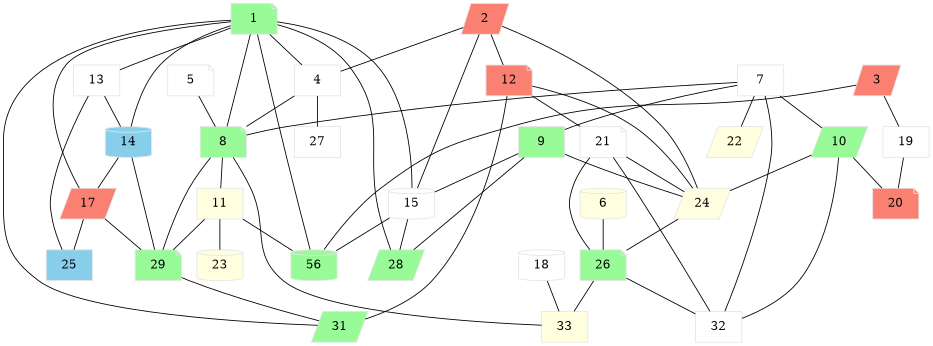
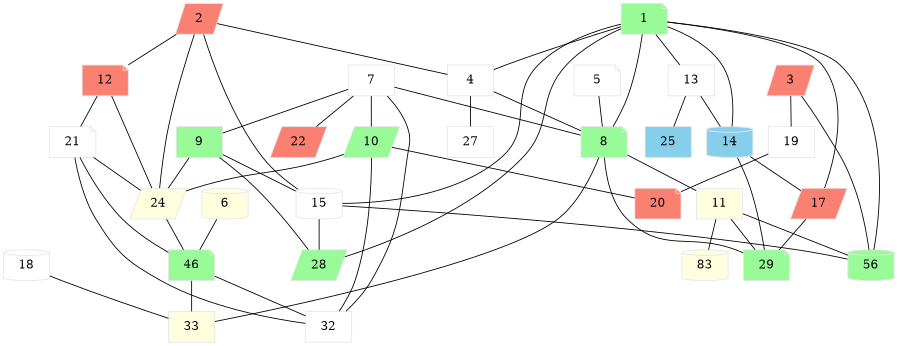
(735, 142) -> (299, 142)
(79, 235) -> none
(220, 265) -> (705, 265)
(603, 265) -> (192, 265)
(340, 327) -> none
